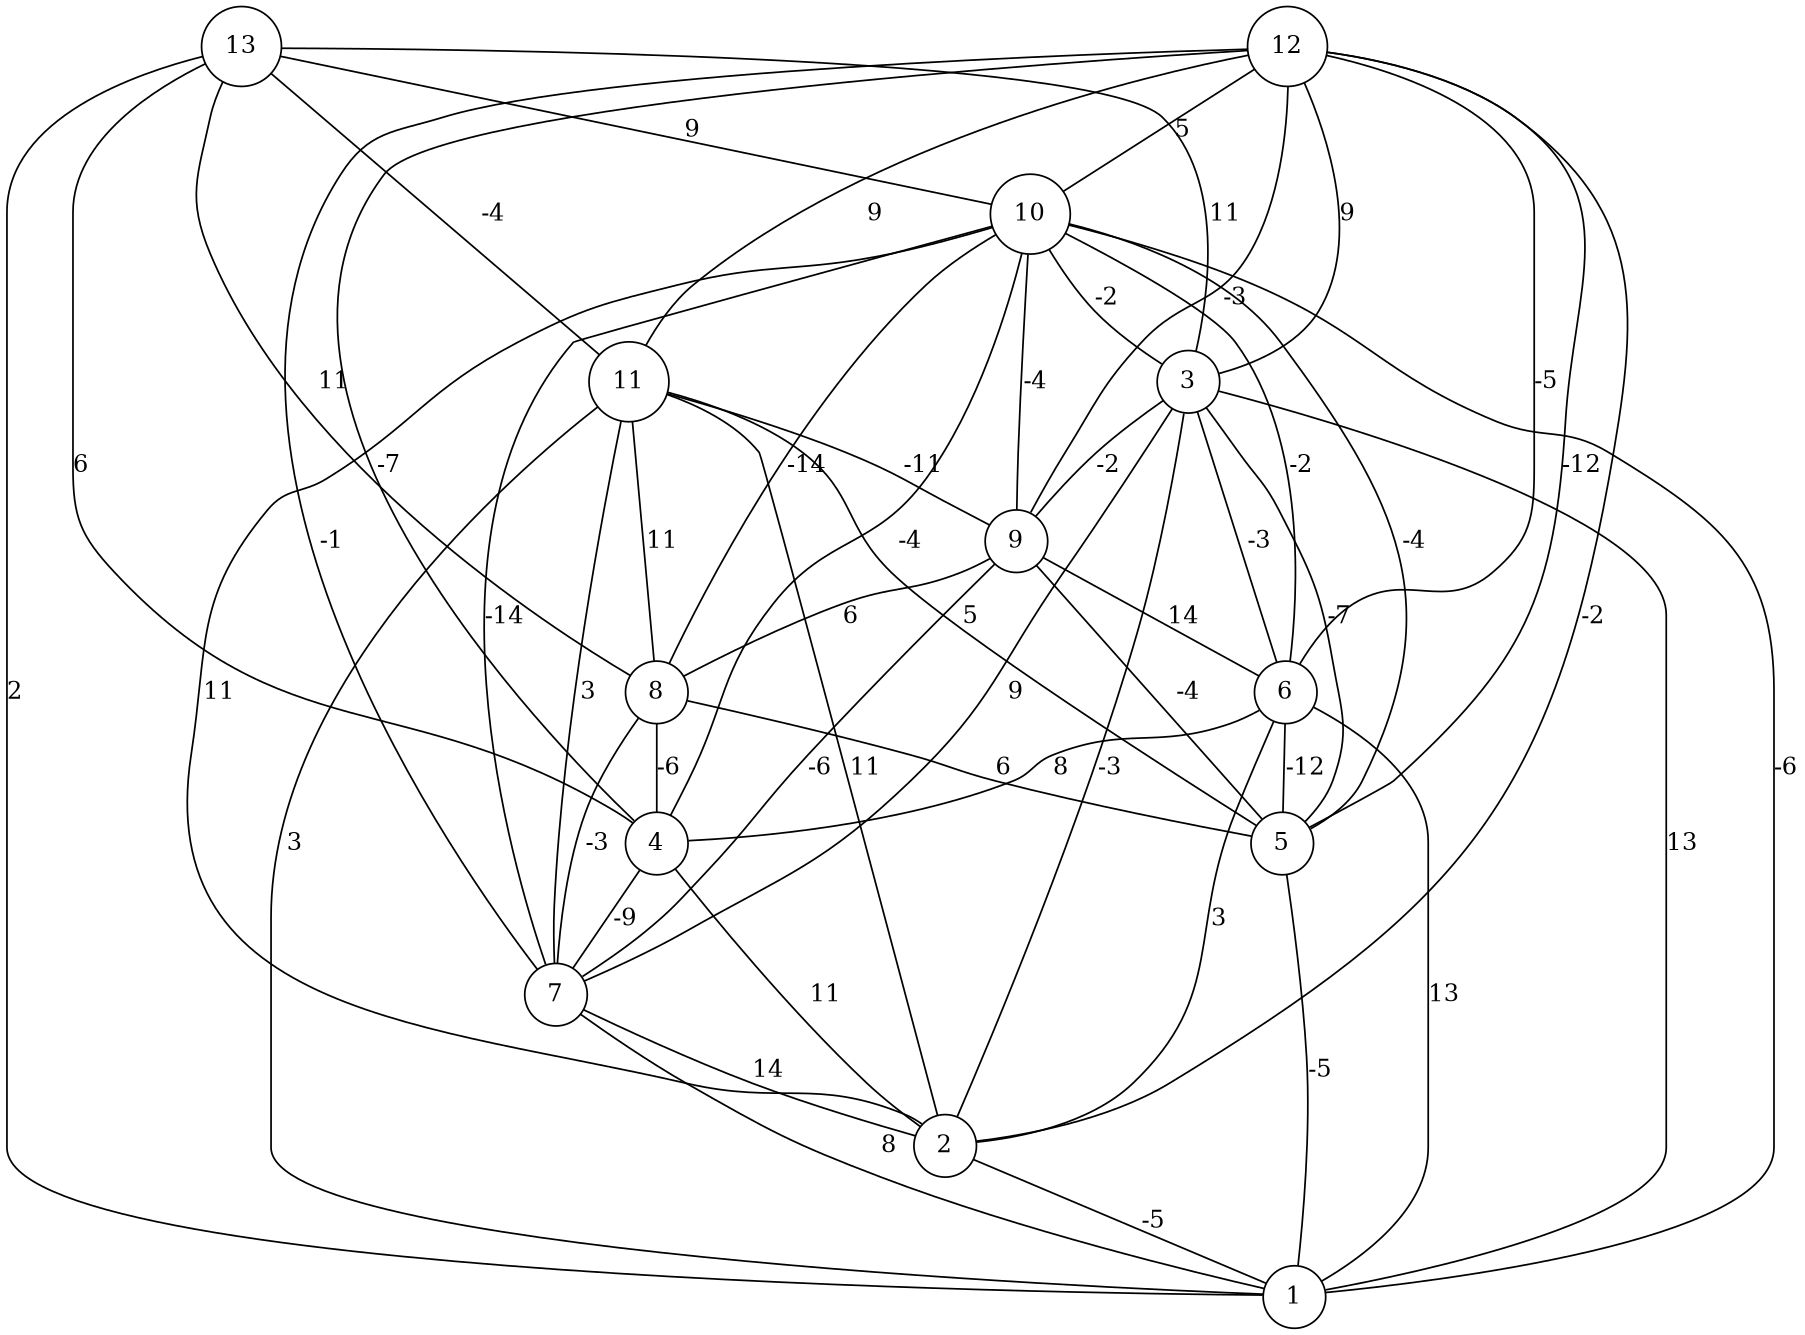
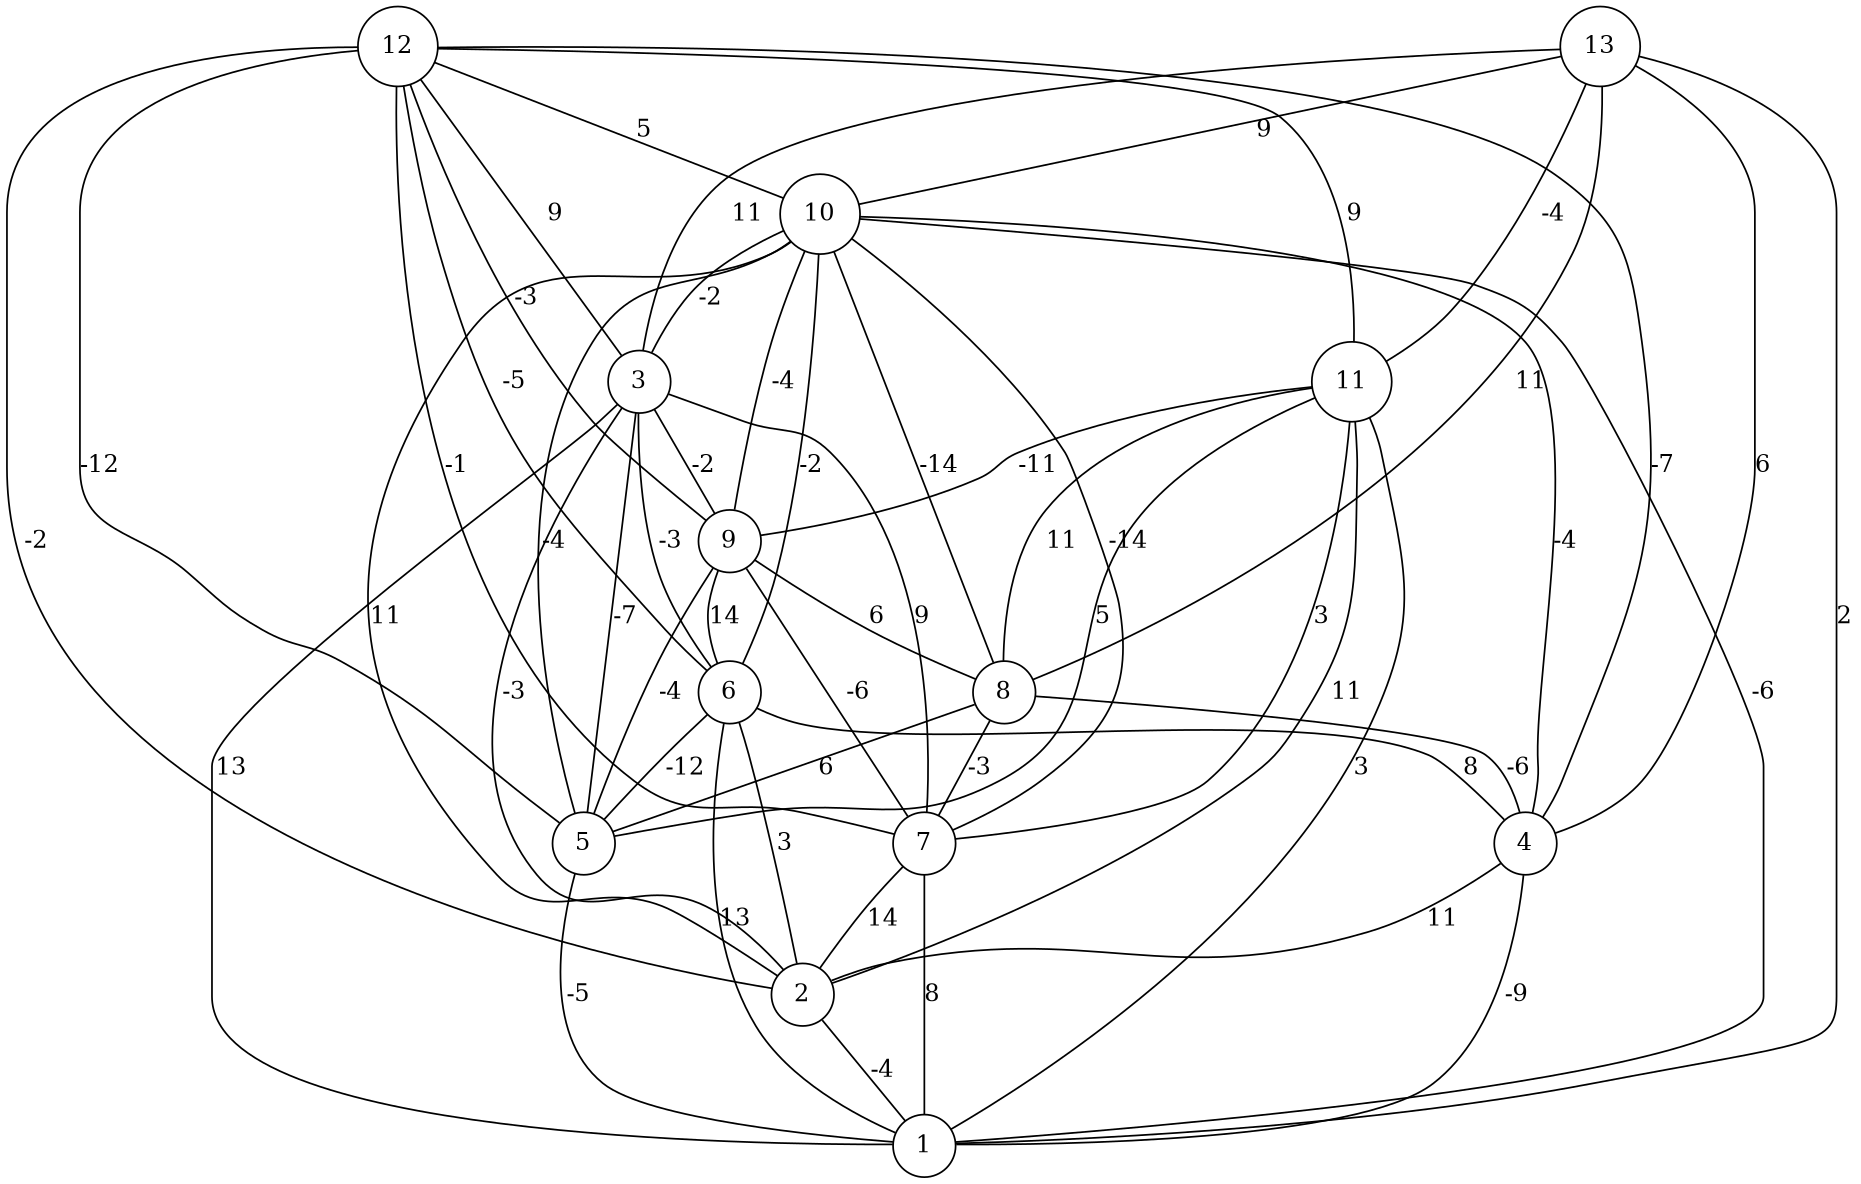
(606, 919) -> (1446, 1071)
(1154, 1221) -> (883, 1070)
